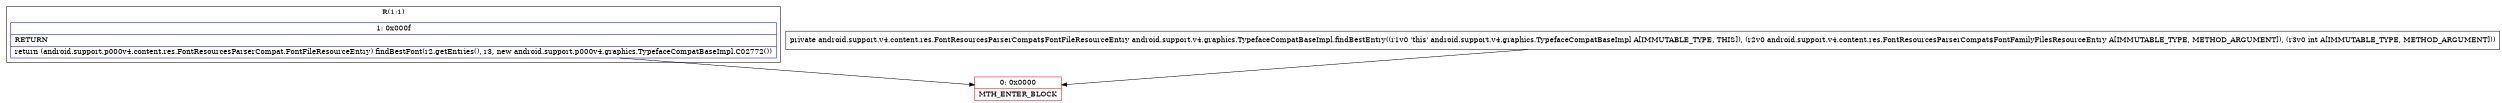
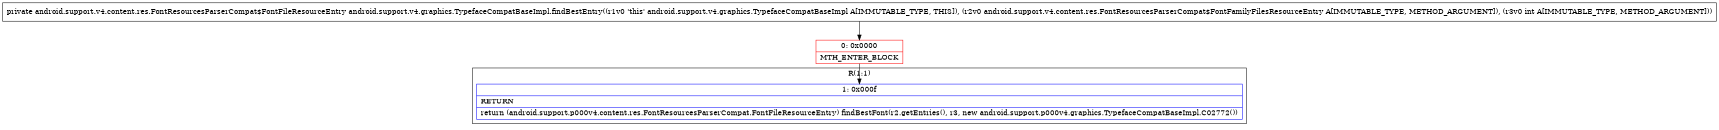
(795, 71) -> (859, 71)
